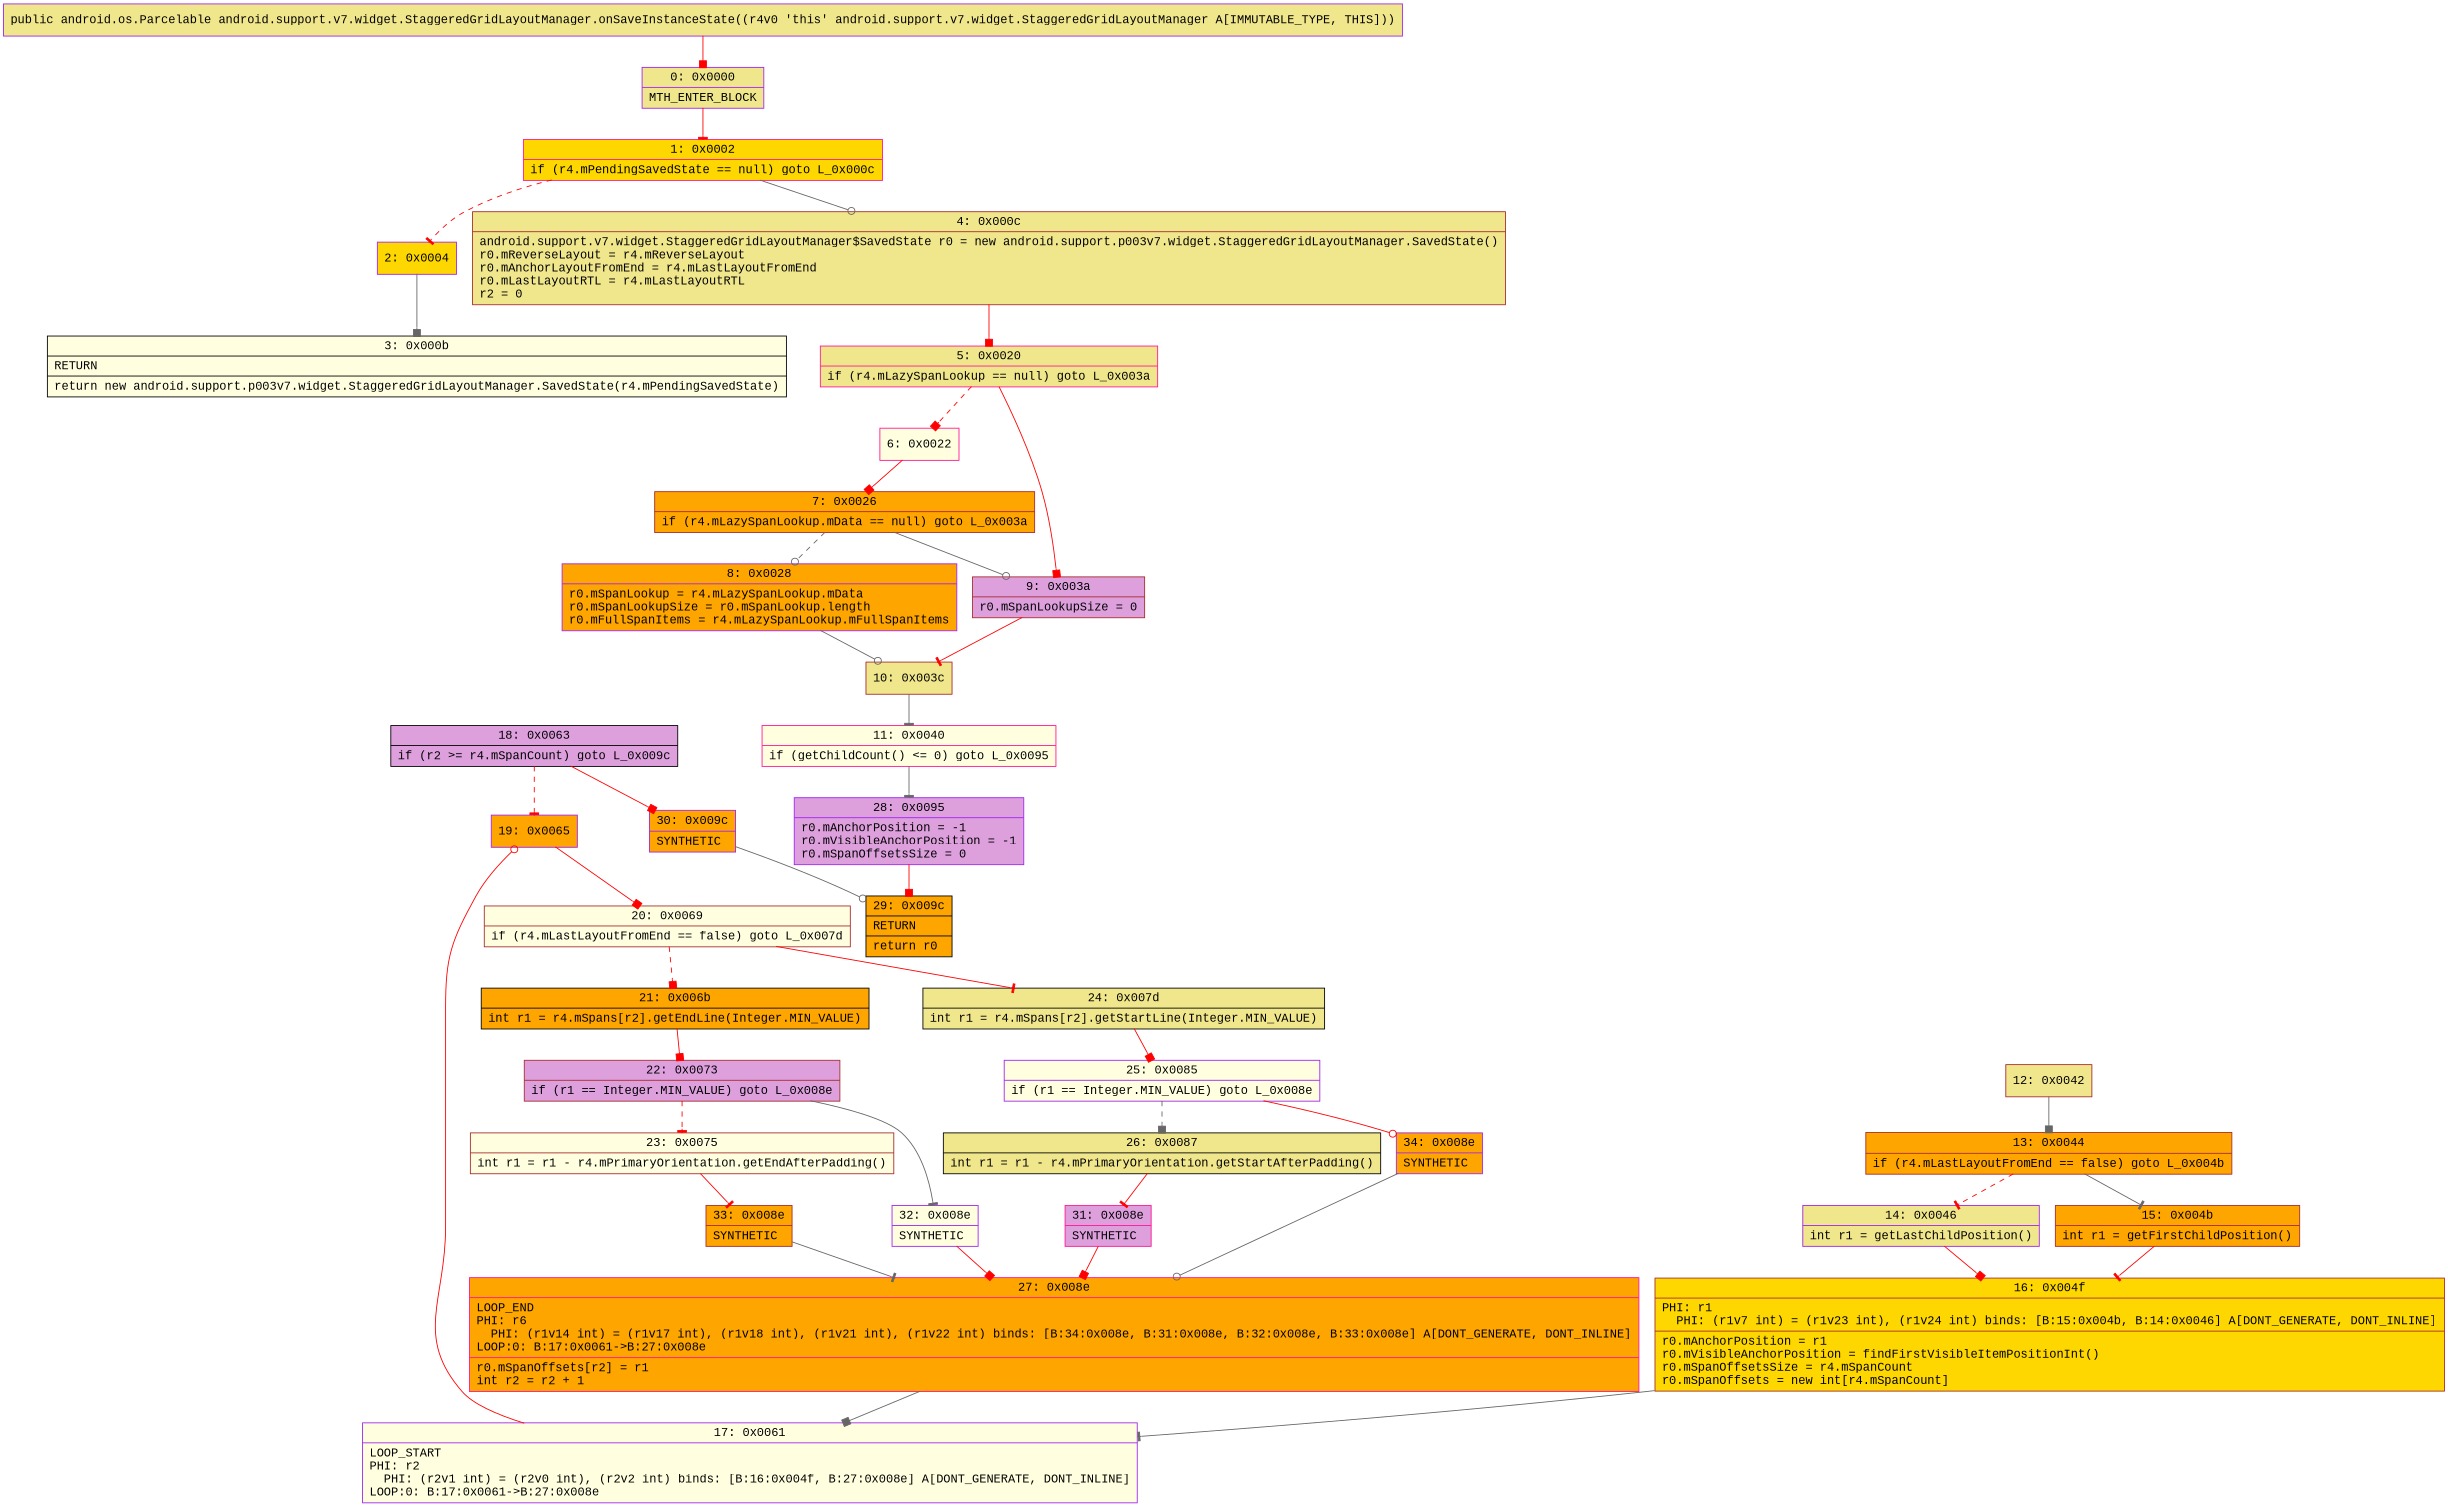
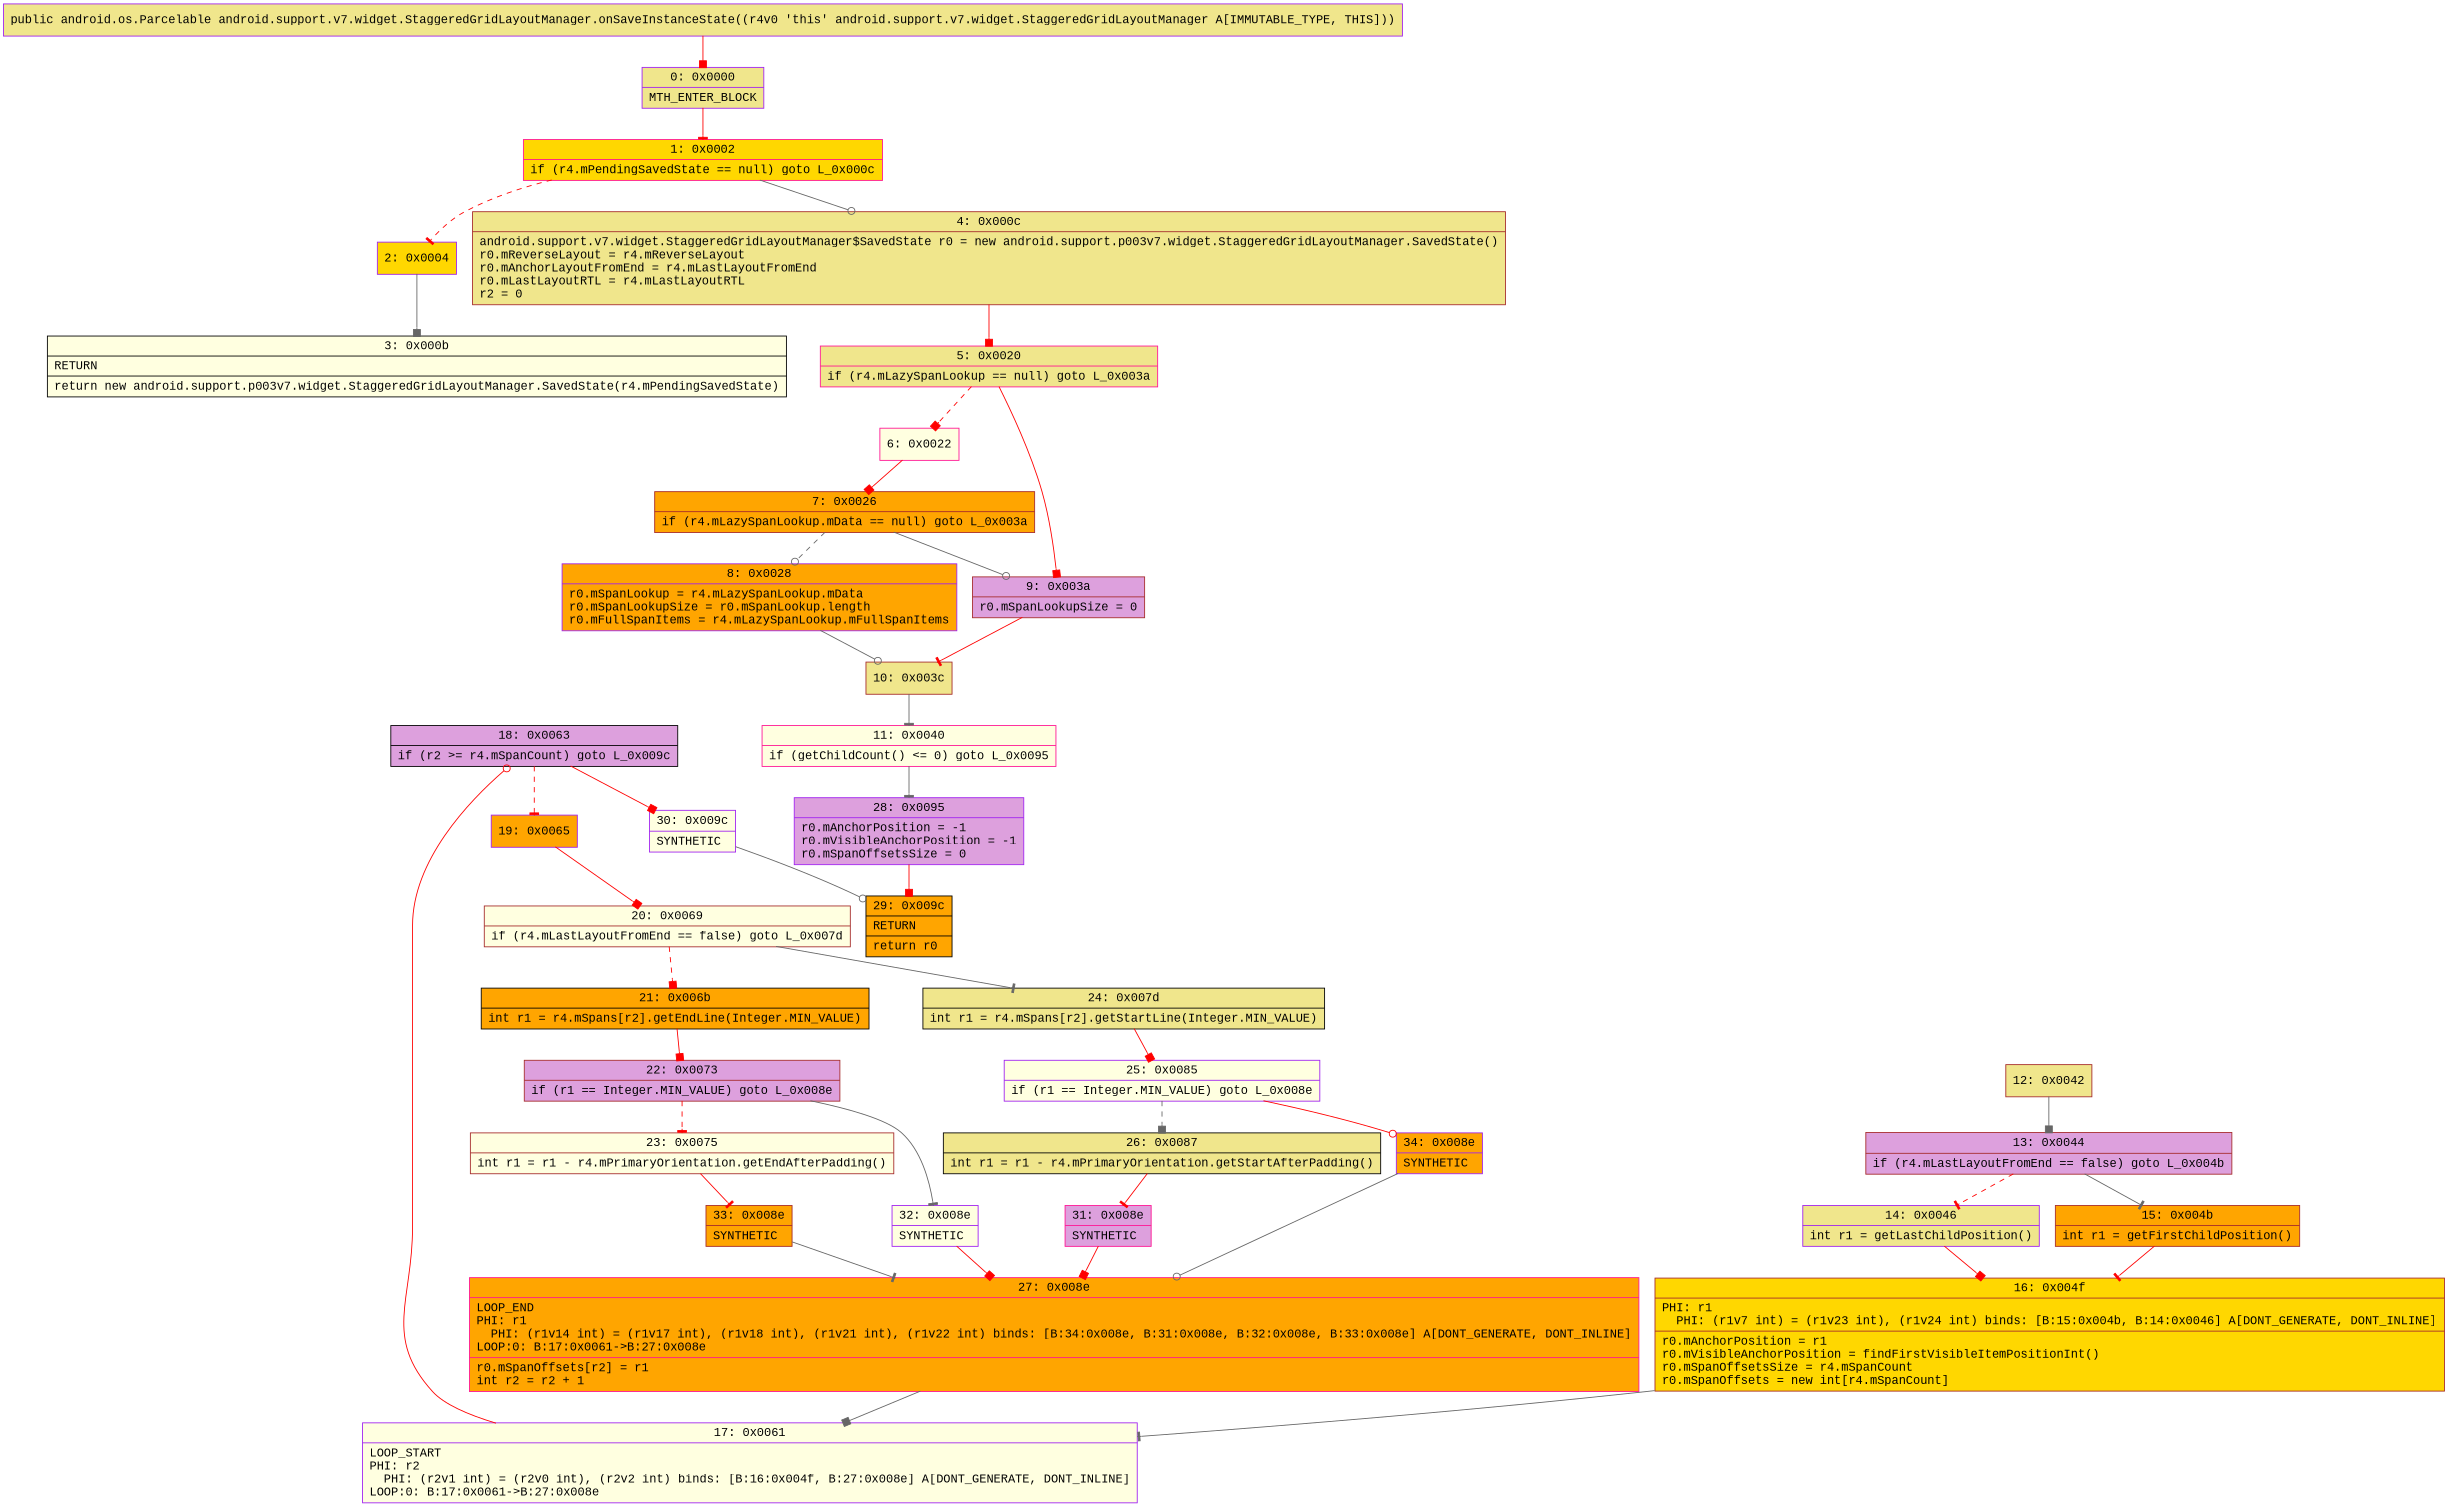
(693, 831) -> (693, 831)
(893, 967) -> (893, 967)
(446, 1151) -> (413, 1106)
(2049, 1153) -> (2049, 1153)
(506, 1321) -> (506, 1321)
